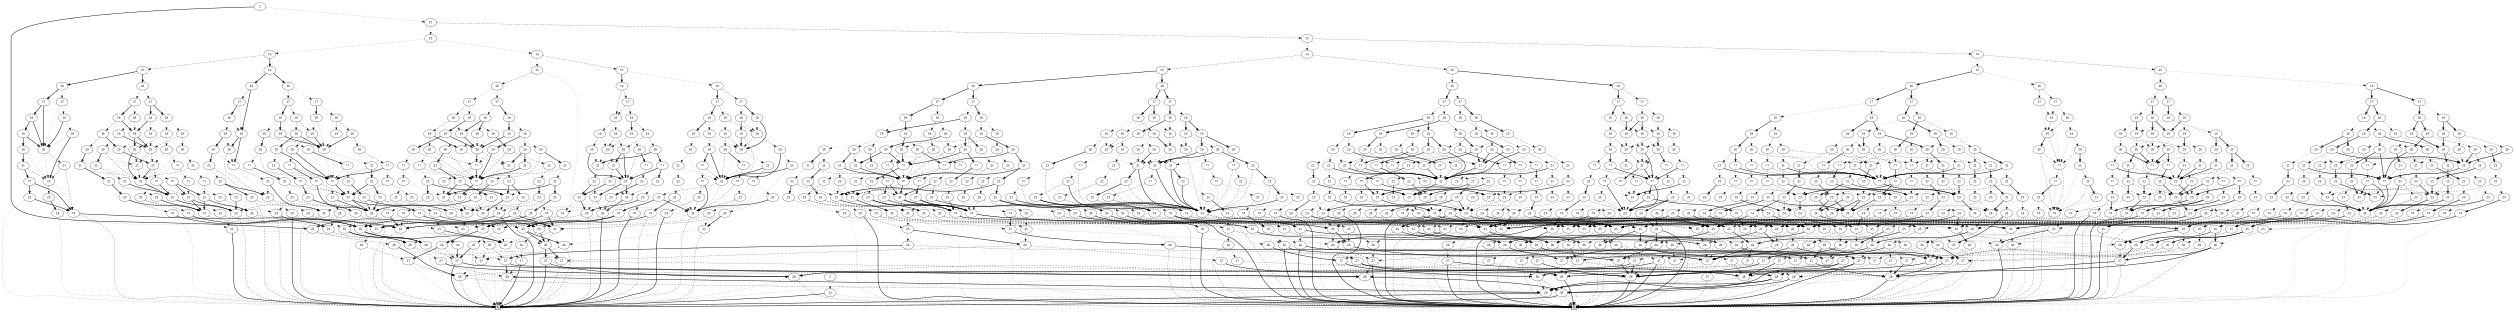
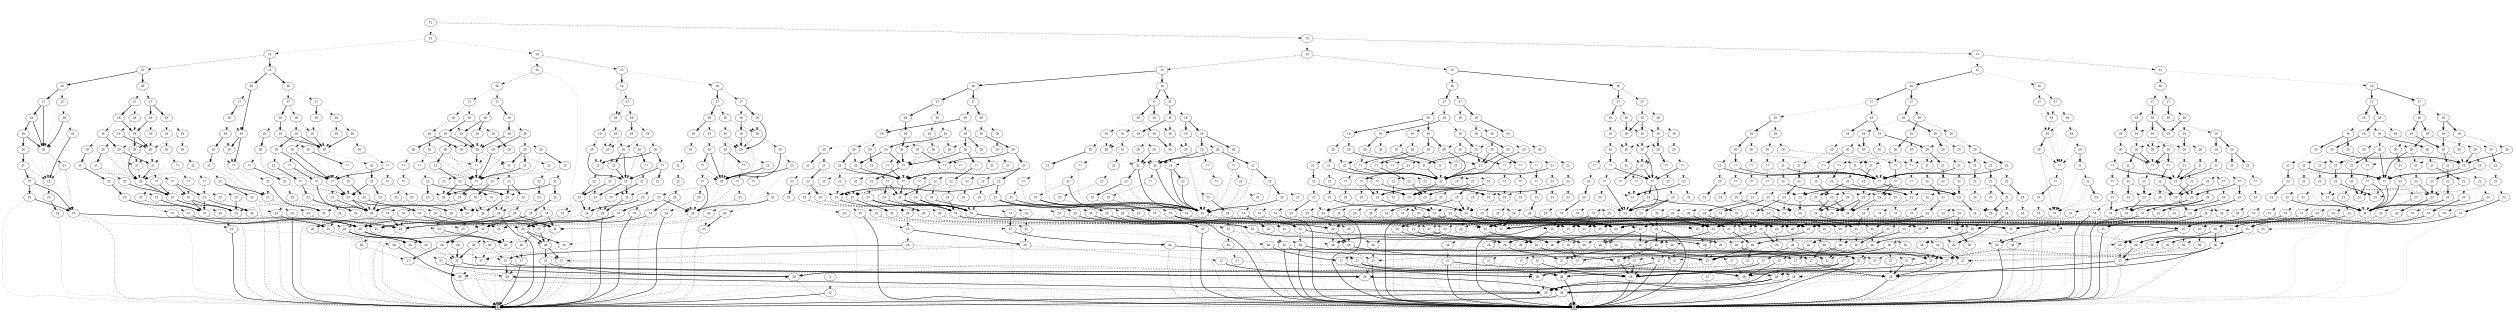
(260, 7) -> none
